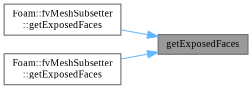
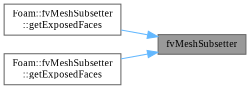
(203, 44) -> (202, 44)
